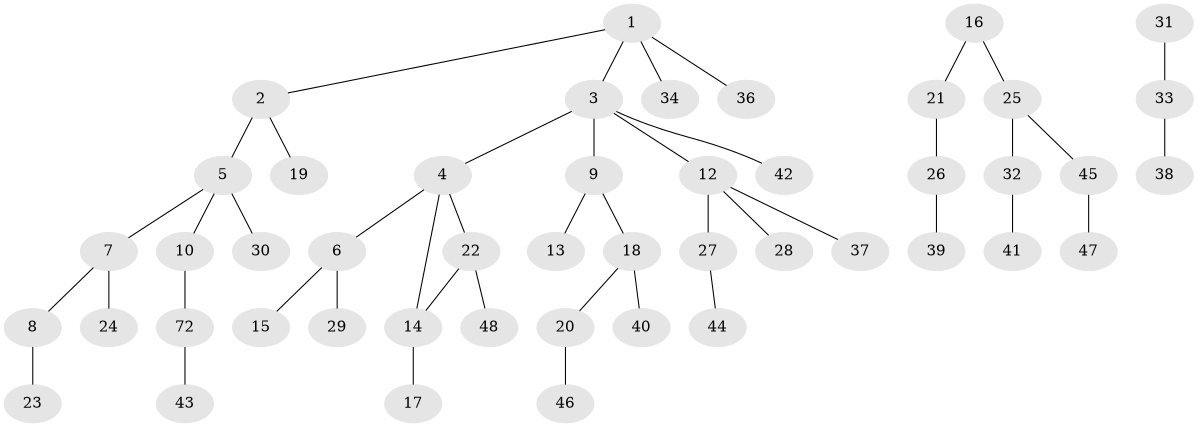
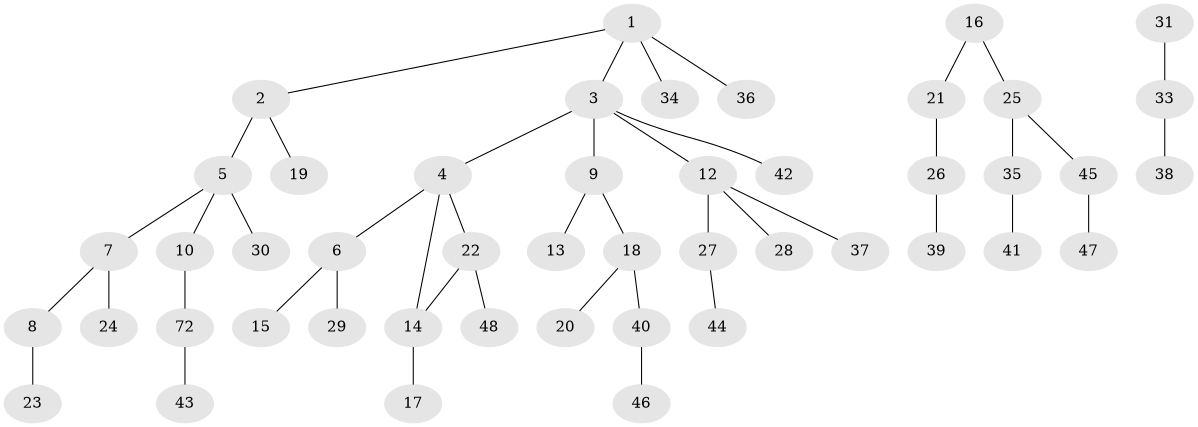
(1013, 175) -> (1013, 175)
(565, 366) -> (642, 366)
